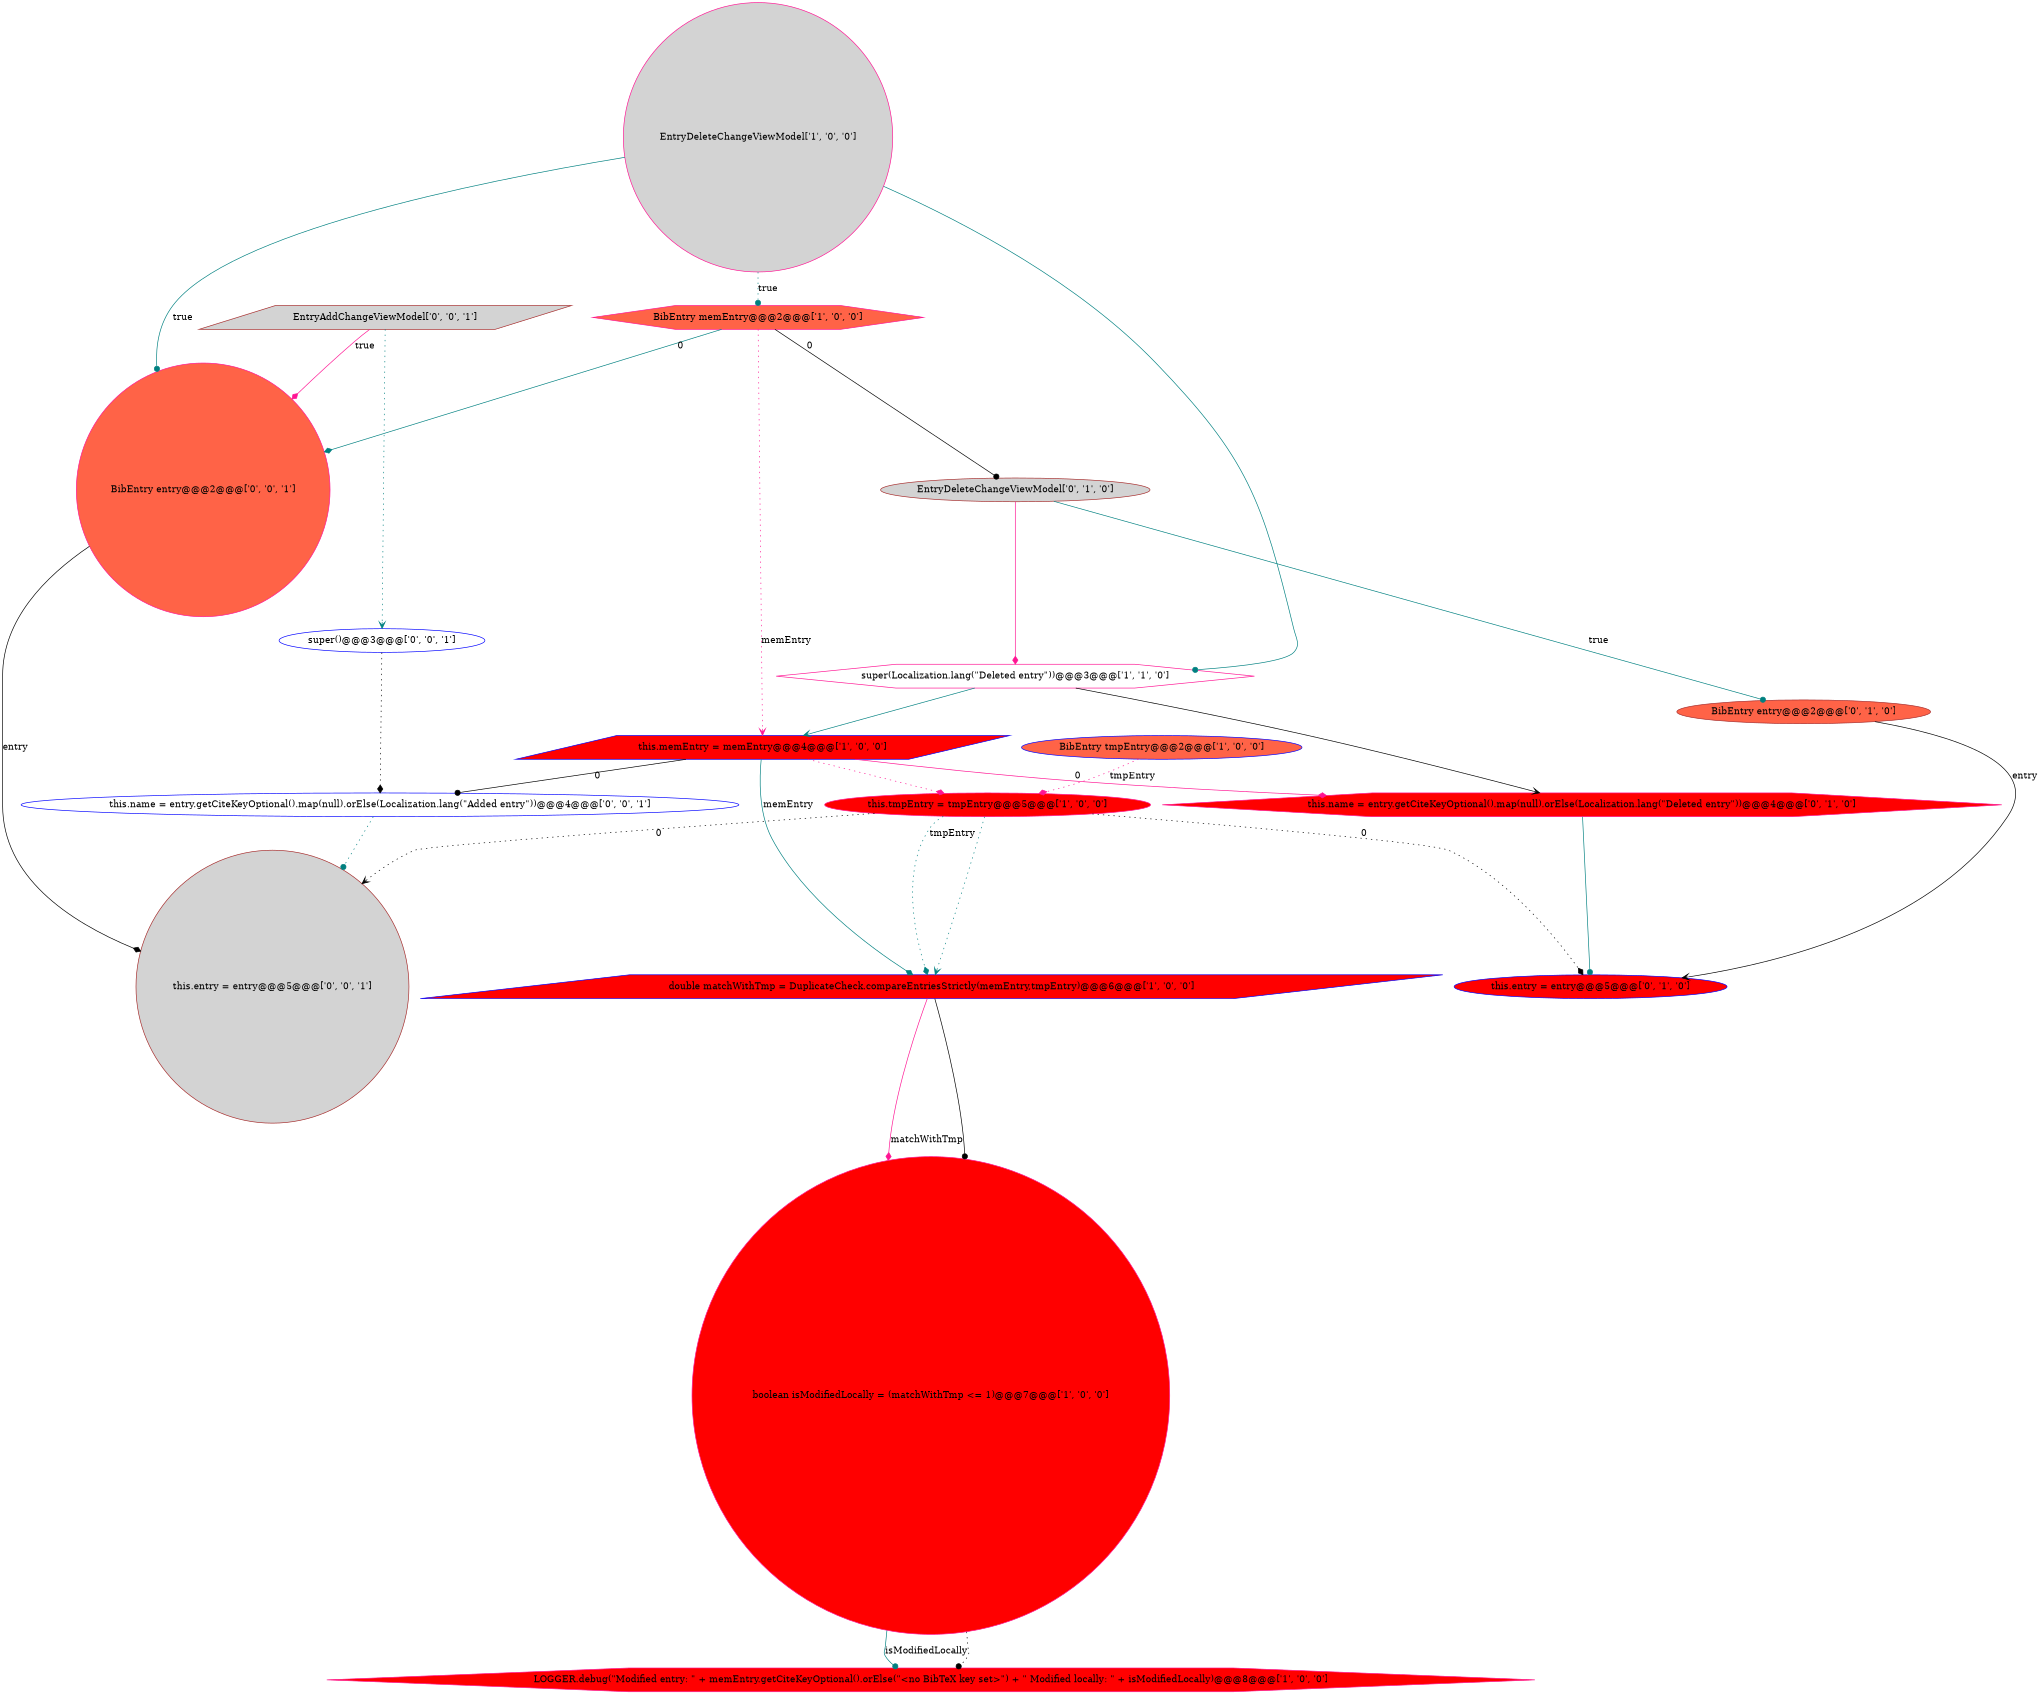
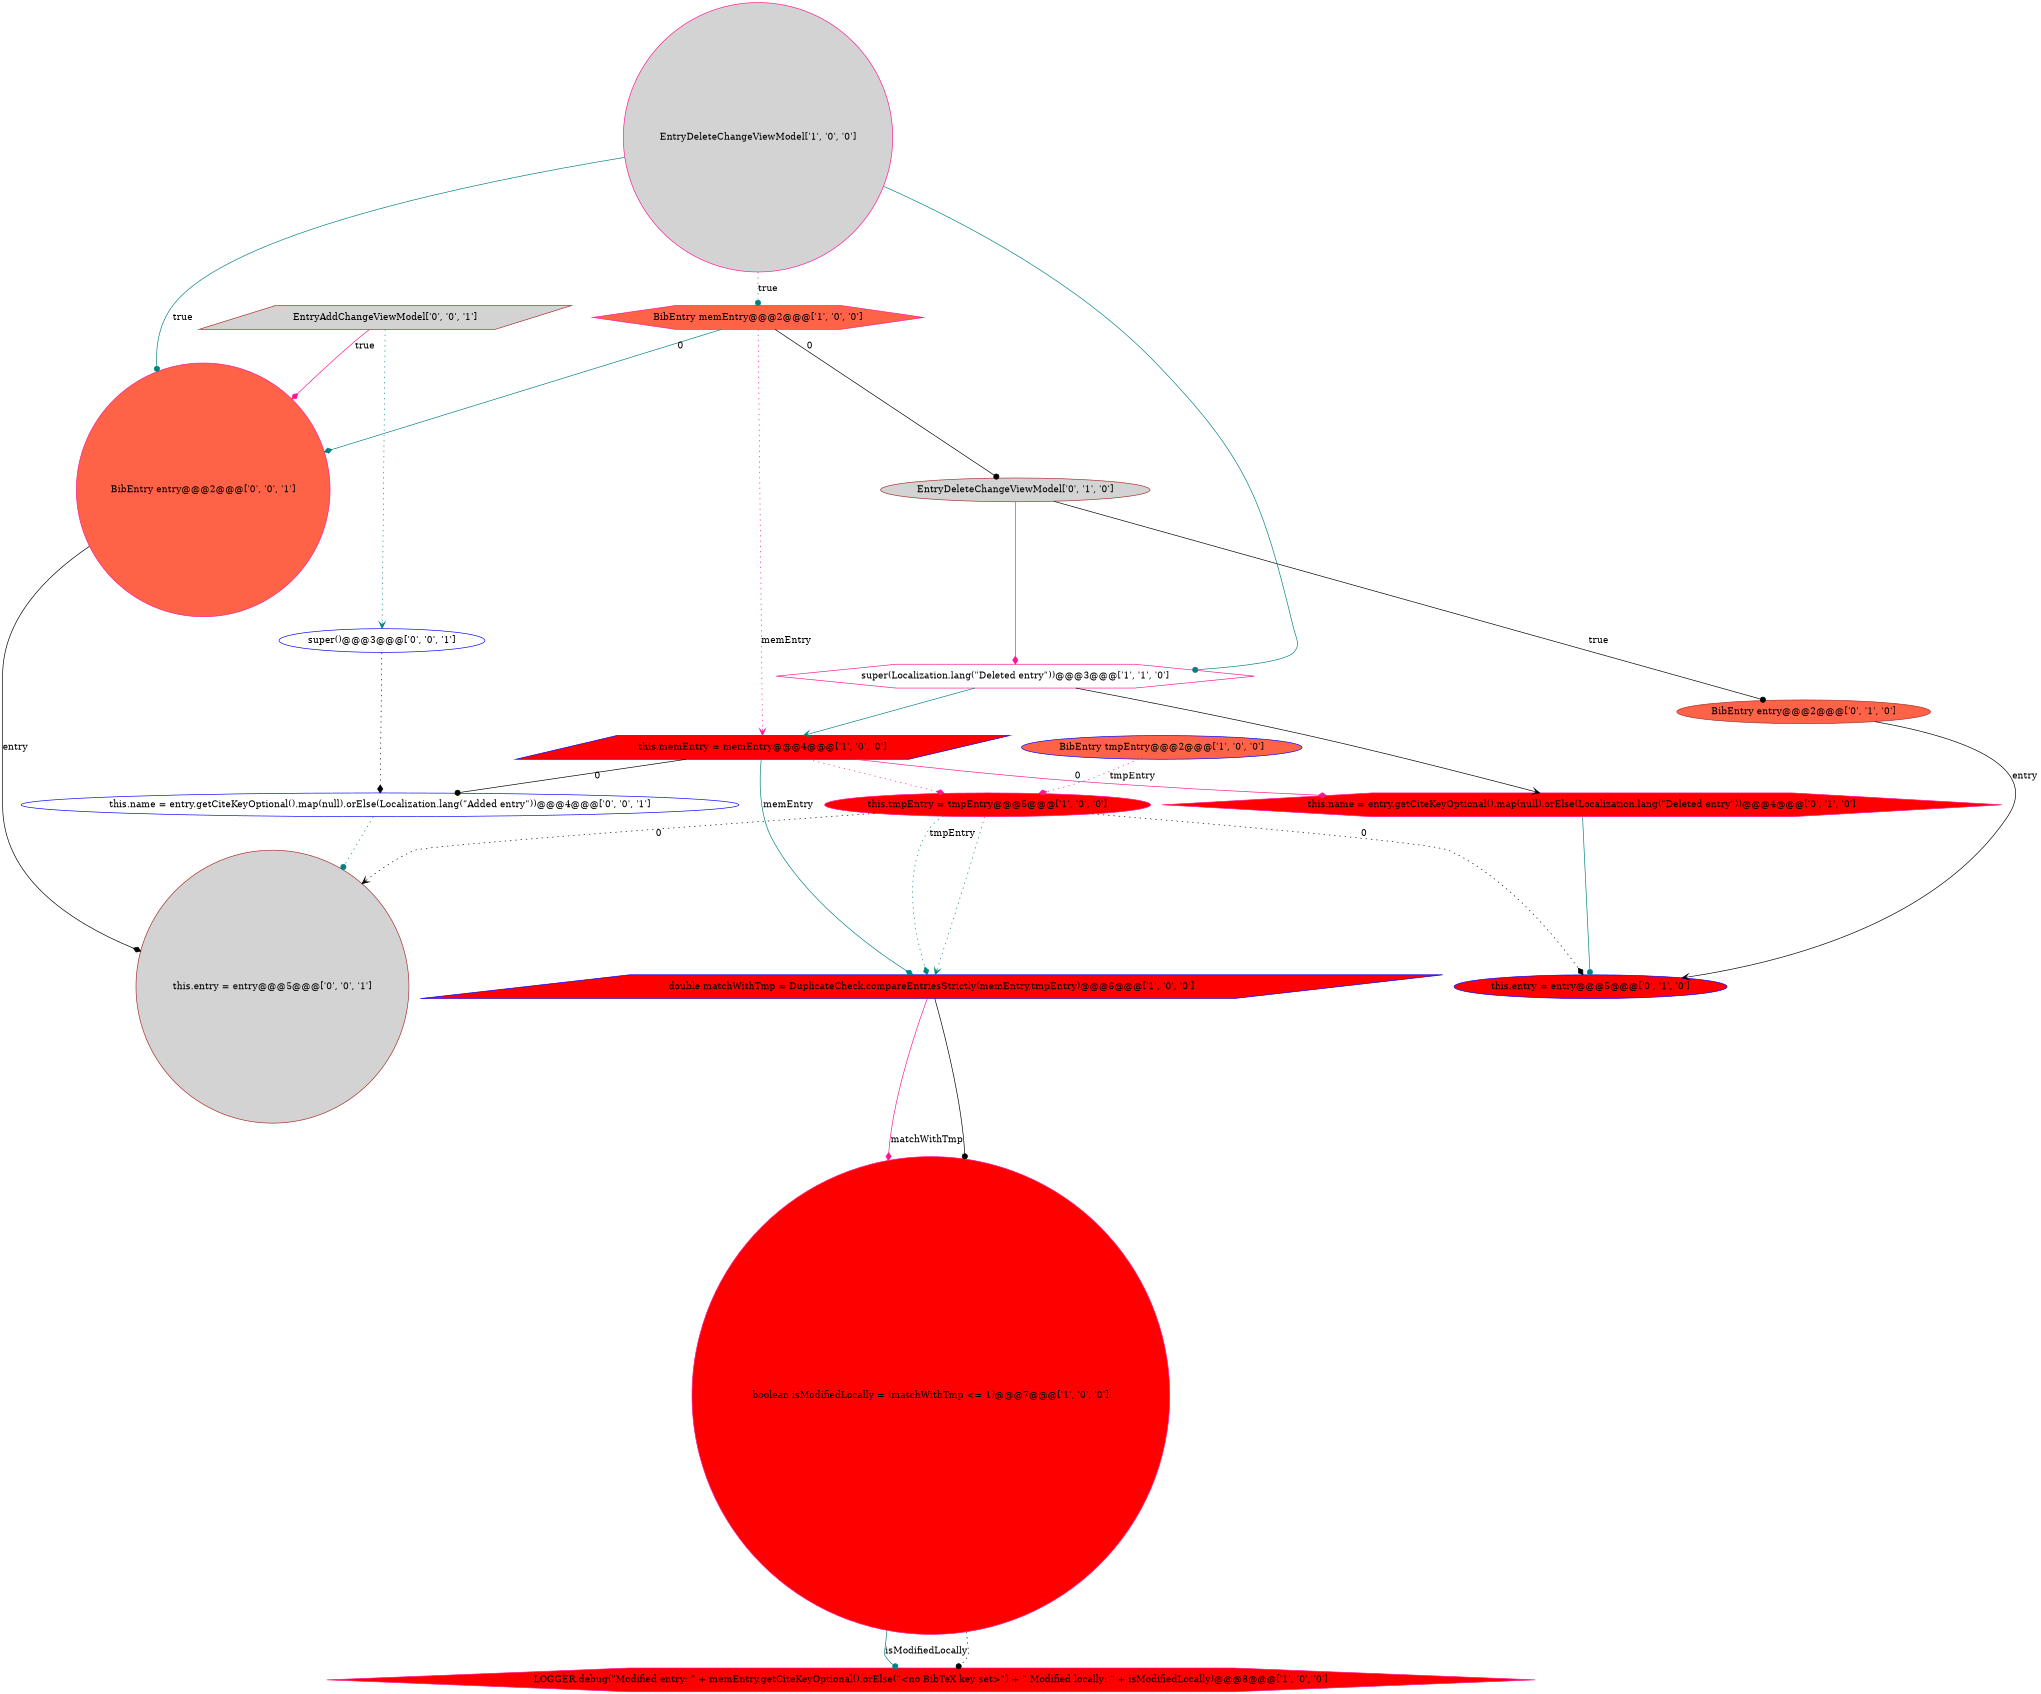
(1407, 600) -> (1407, 600)
